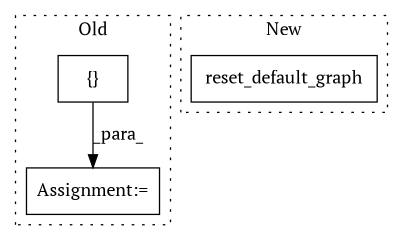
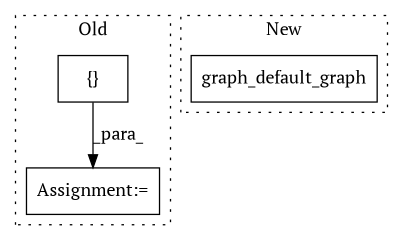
(284, 79) -> (284, 79)
